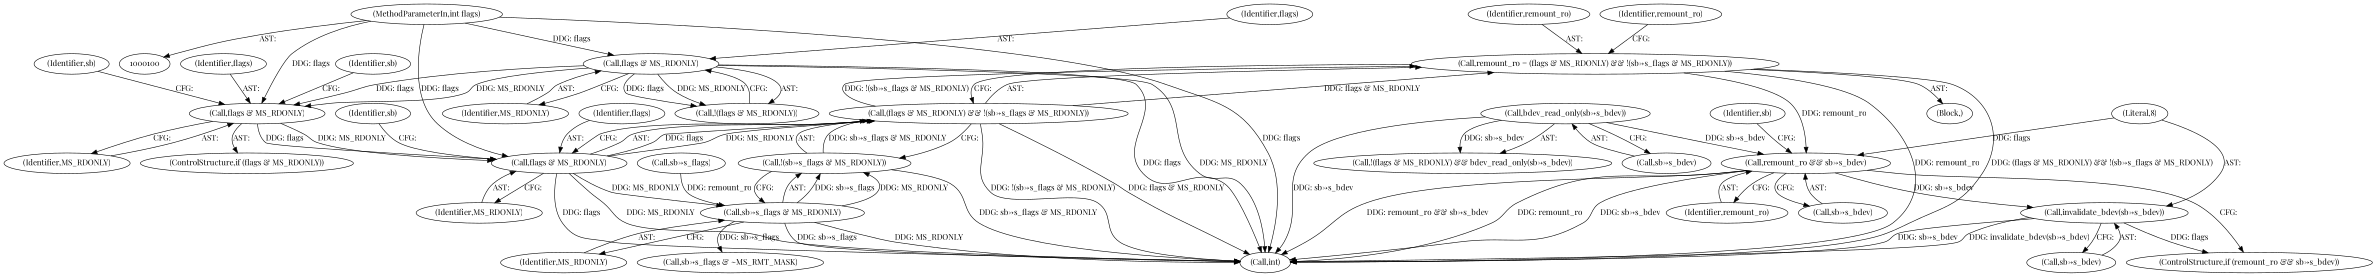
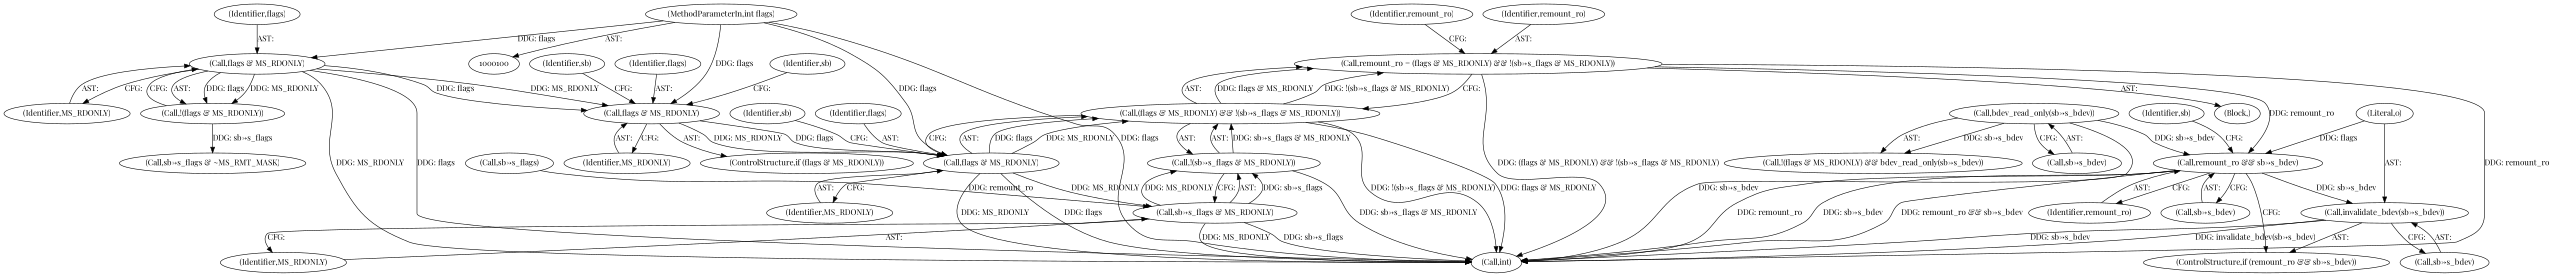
(2140, 114) -> (2385, 114)
(971, 138) -> (1189, 138)
(718, 236) -> (213, 136)
(2190, 238) -> (2342, 238)
